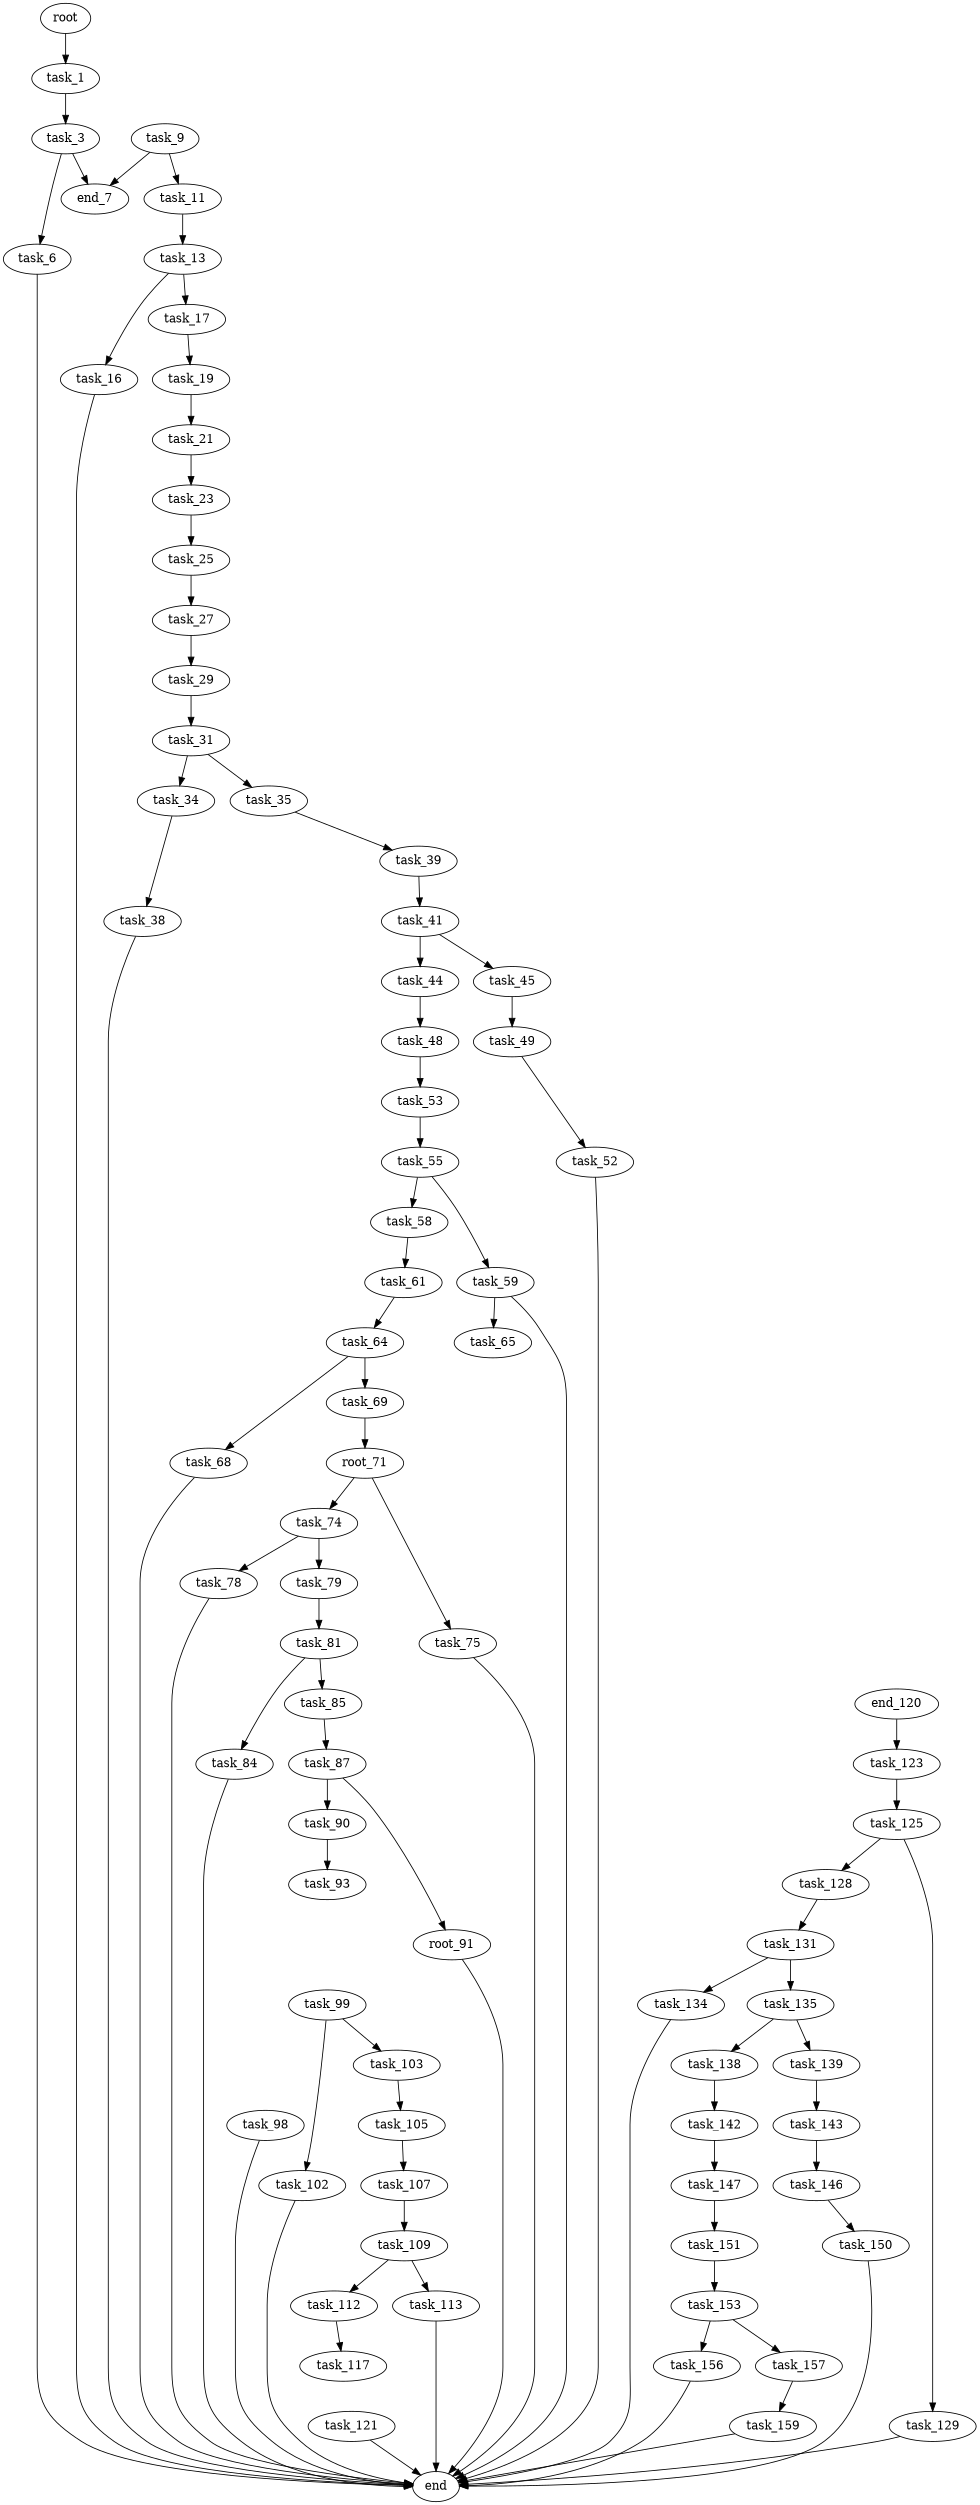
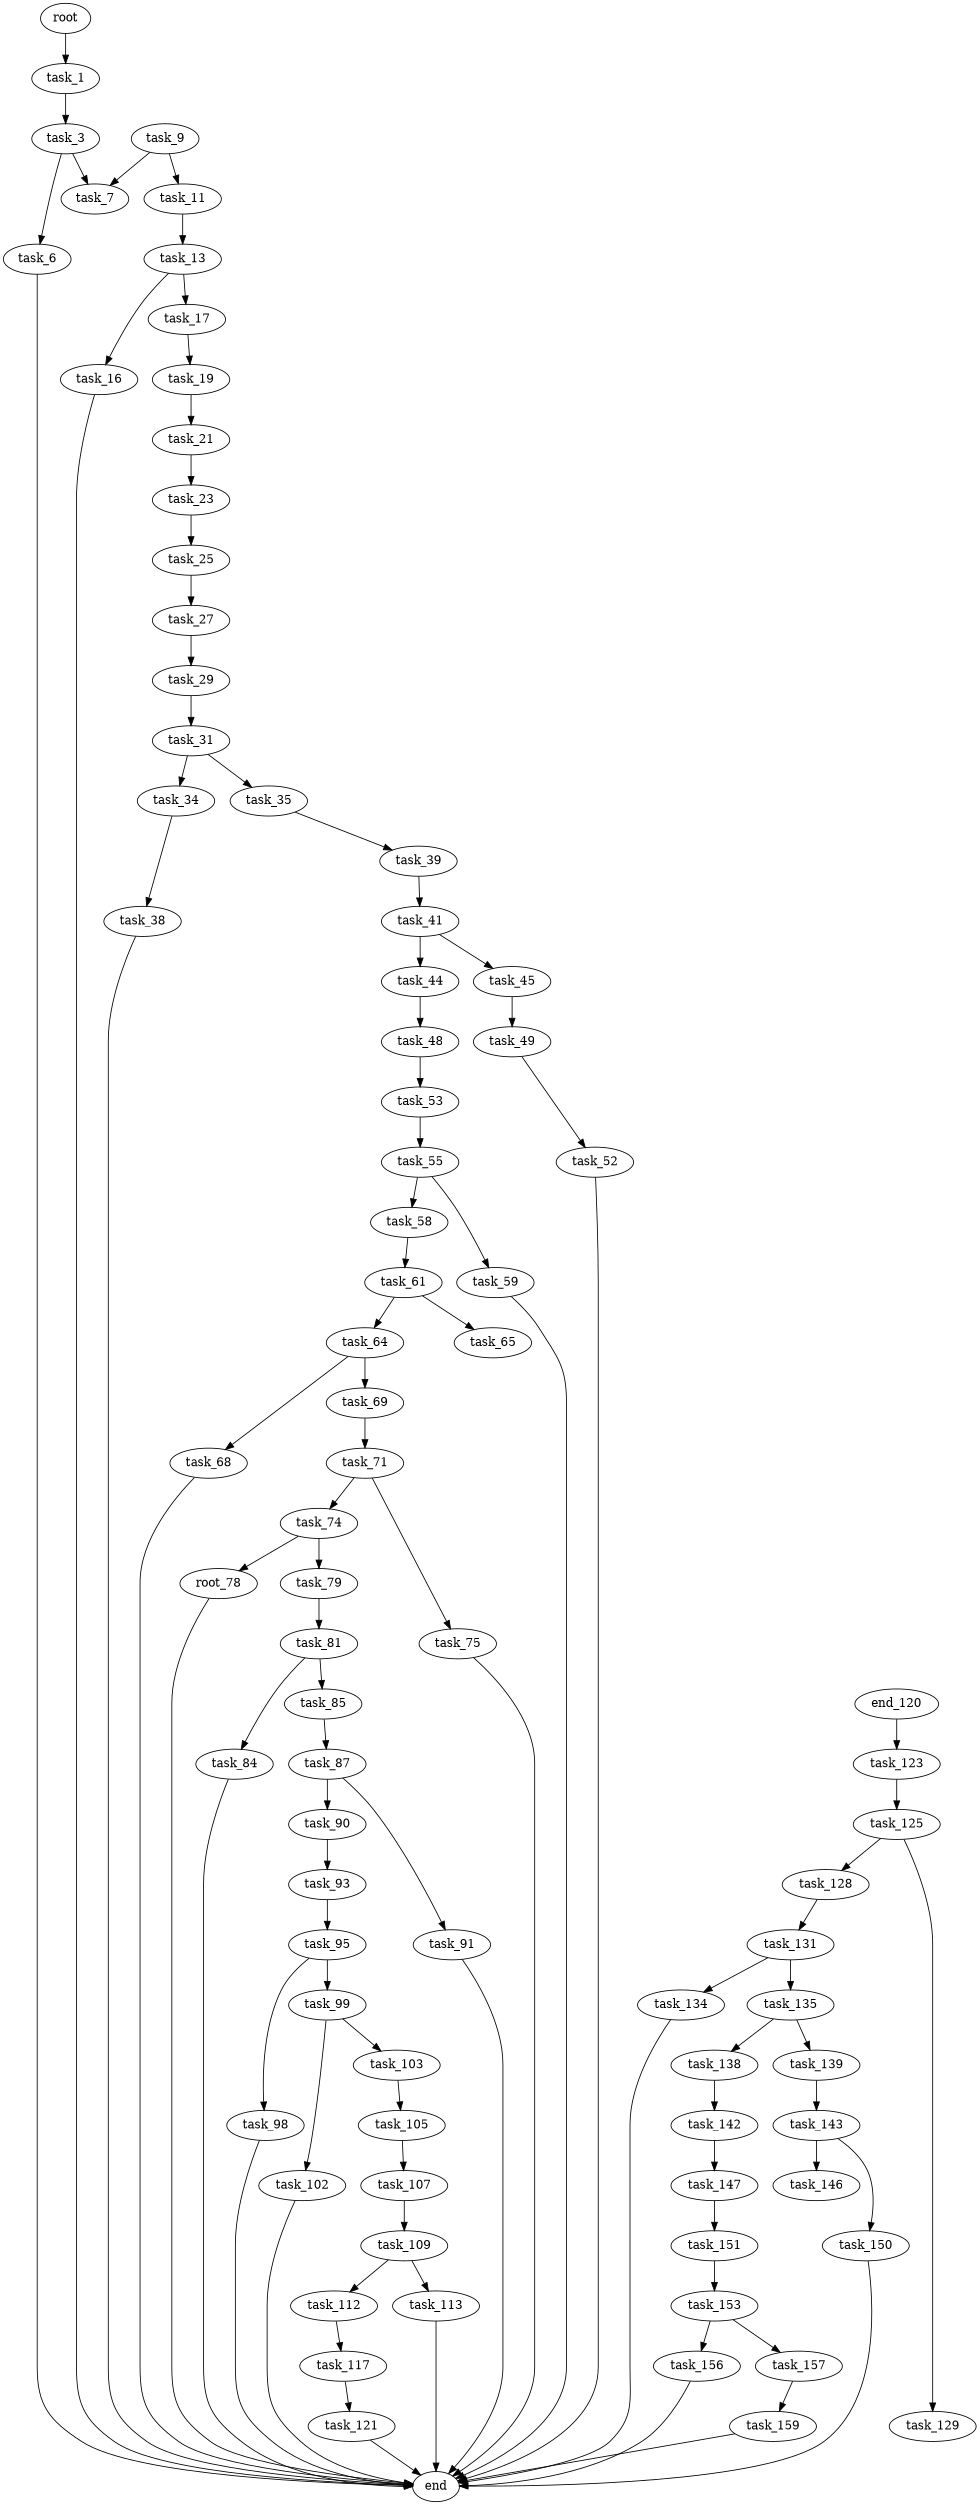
(95, 199) -> (95, 199)
(494, 1309) -> (445, 1310)
(365, 1463) -> (365, 1463)
(219, 1584) -> (219, 1584)
none -> (327, 1945)
(452, 1945) -> (452, 1945)
(838, 2213) -> (869, 2175)
none -> (347, 2392)
(685, 2467) -> none
